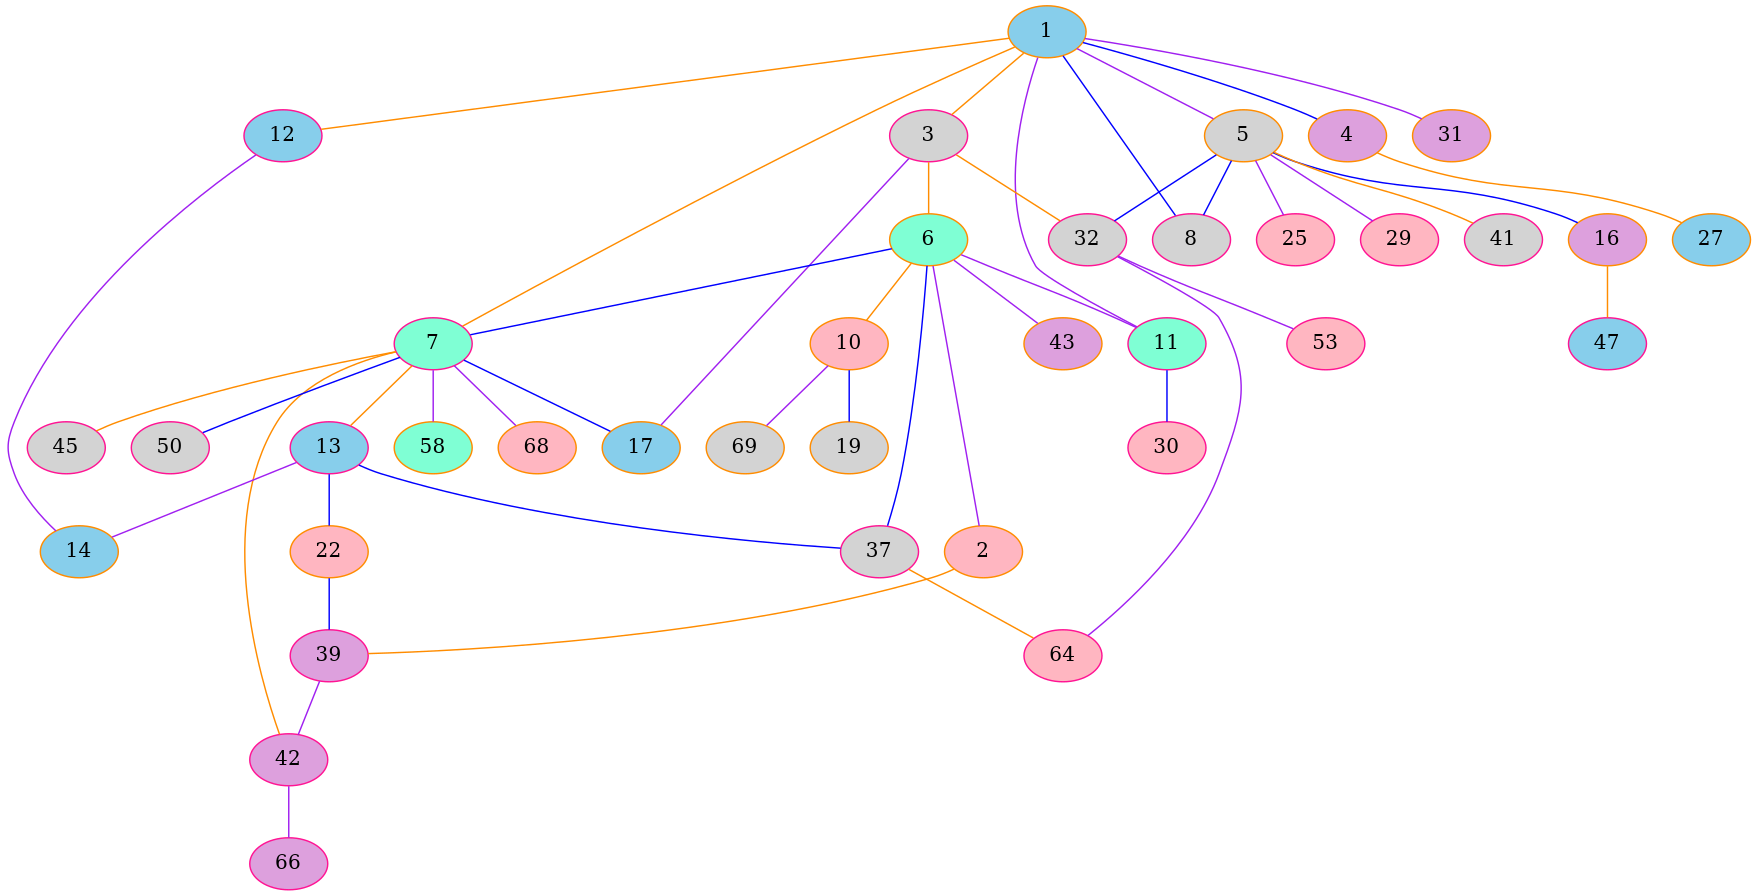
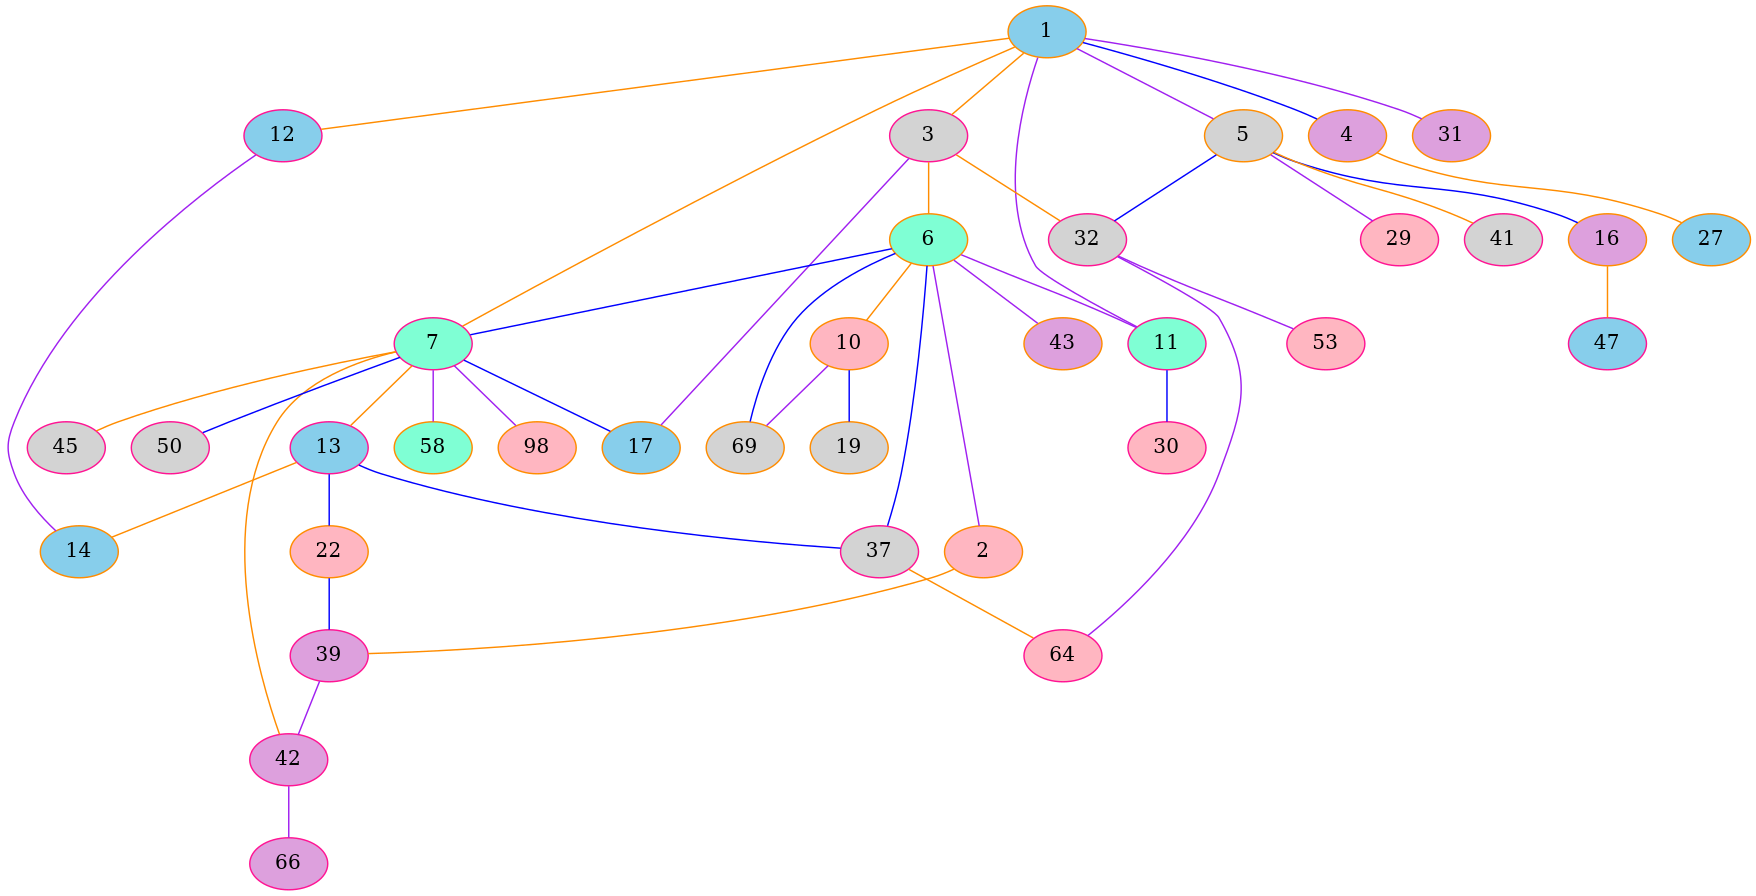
(1192, 240) -> none
(1296, 240) -> none
none -> (798, 317)
(537, 448) -> (537, 448)
(204, 500) -> (204, 500)
